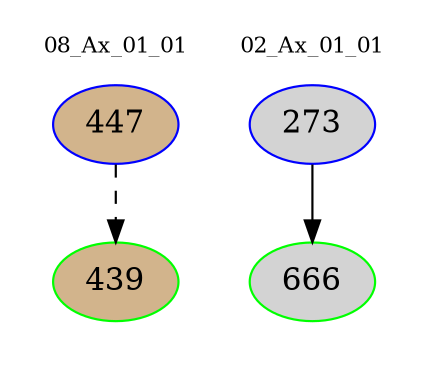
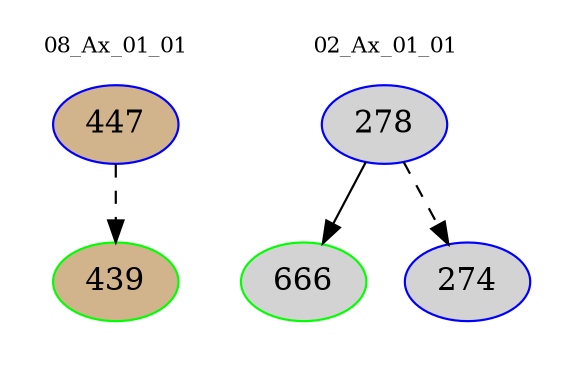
(312, 125) -> (385, 125)
none -> (468, 282)
